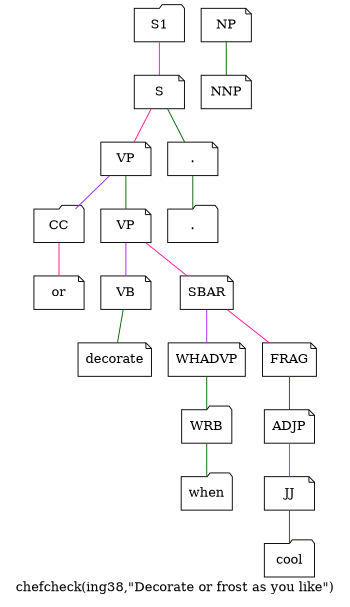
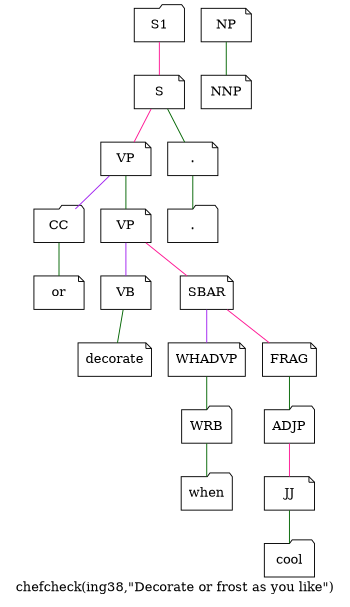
(59, 259) -> (59, 259)
(289, 426) -> (289, 426)
